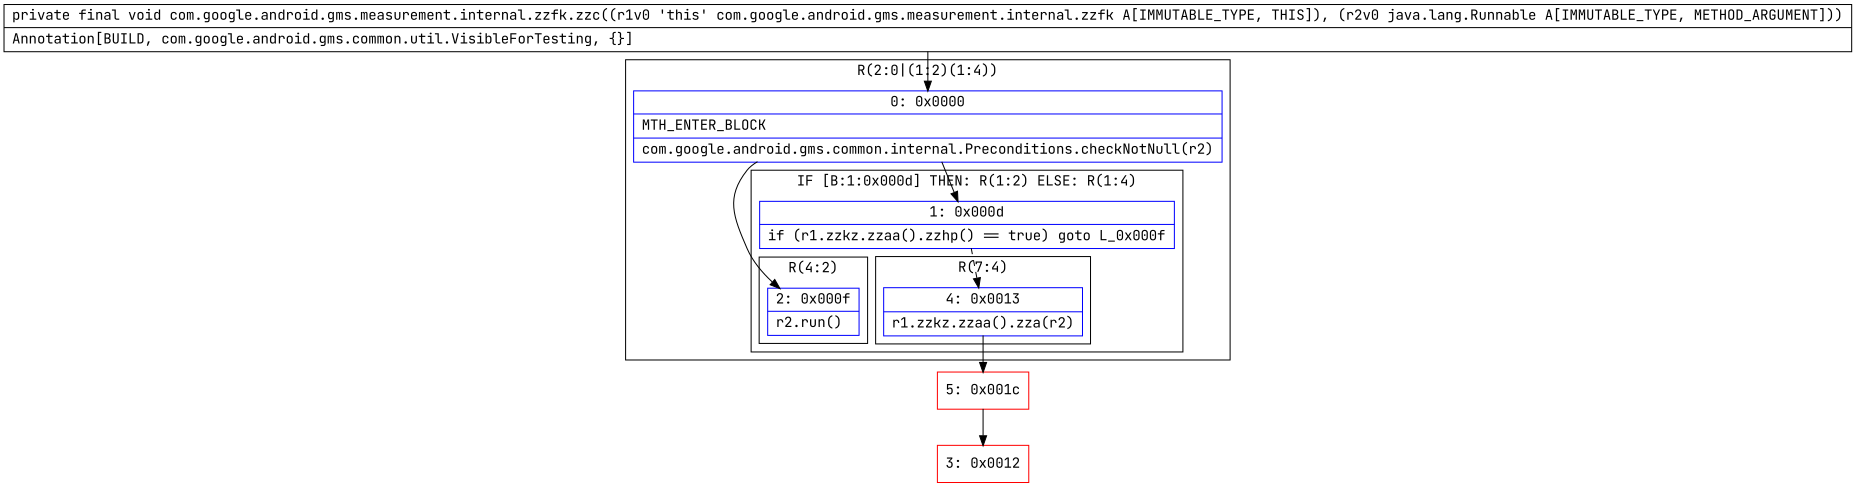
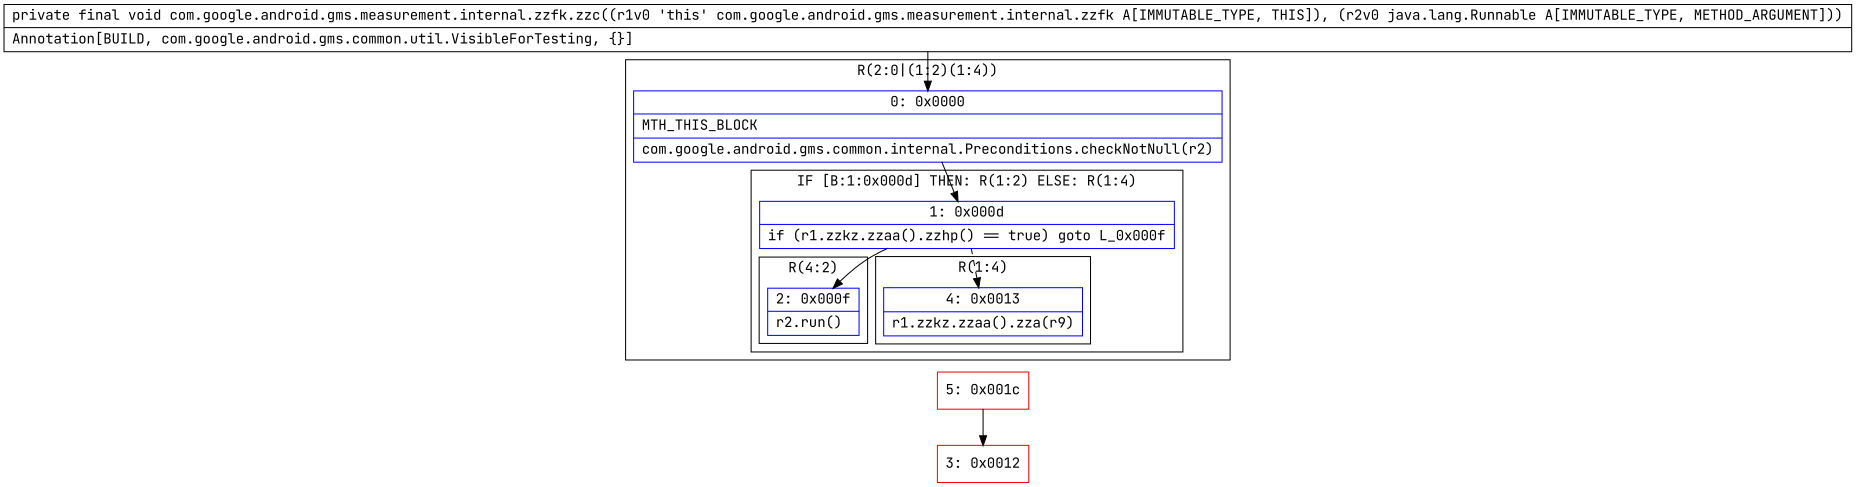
(704, 126) -> (700, 126)
(737, 223) -> (861, 263)
(983, 268) -> (983, 268)
(983, 323) -> (983, 323)
(983, 349) -> none
